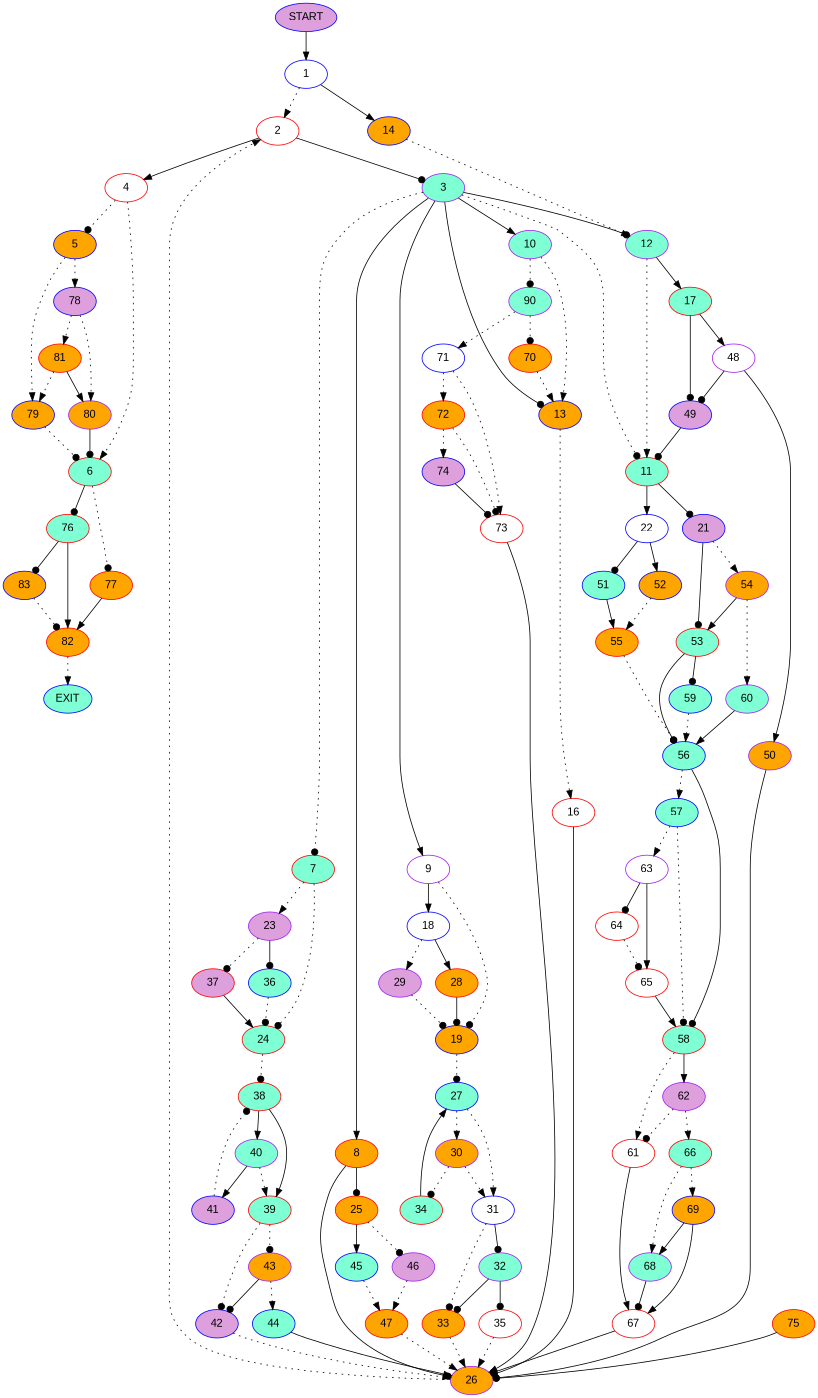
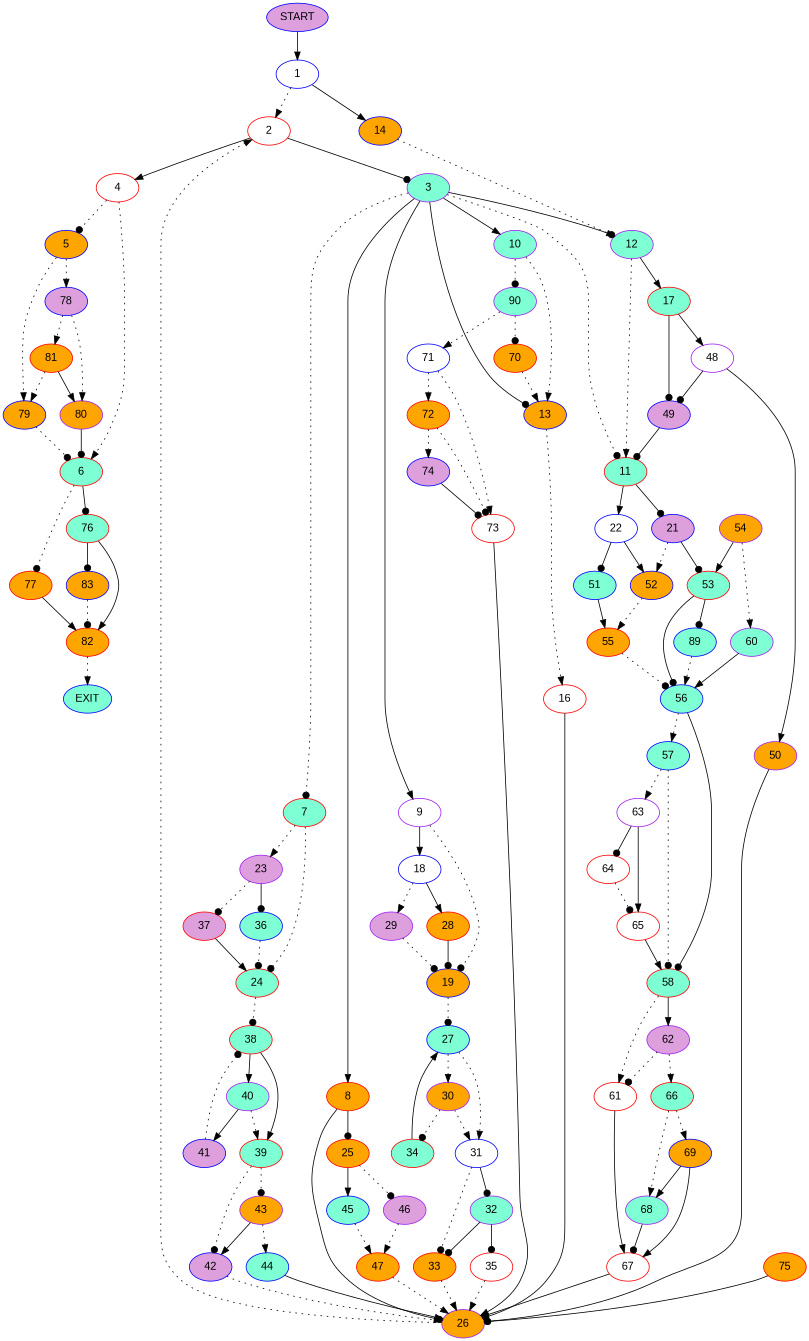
(723, 554) -> (664, 553)
(690, 699) -> (695, 642)
(246, 1293) -> (239, 1236)
